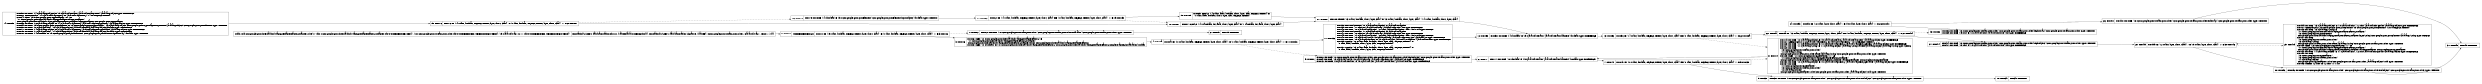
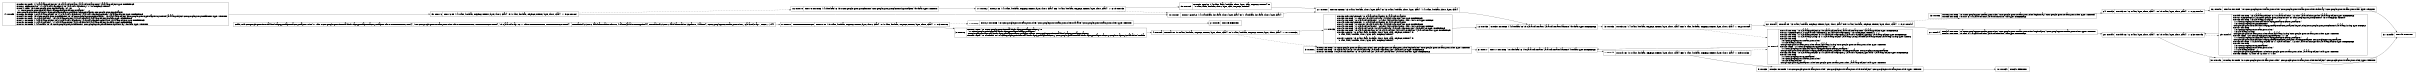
(1924, 28) -> (2097, 13)
